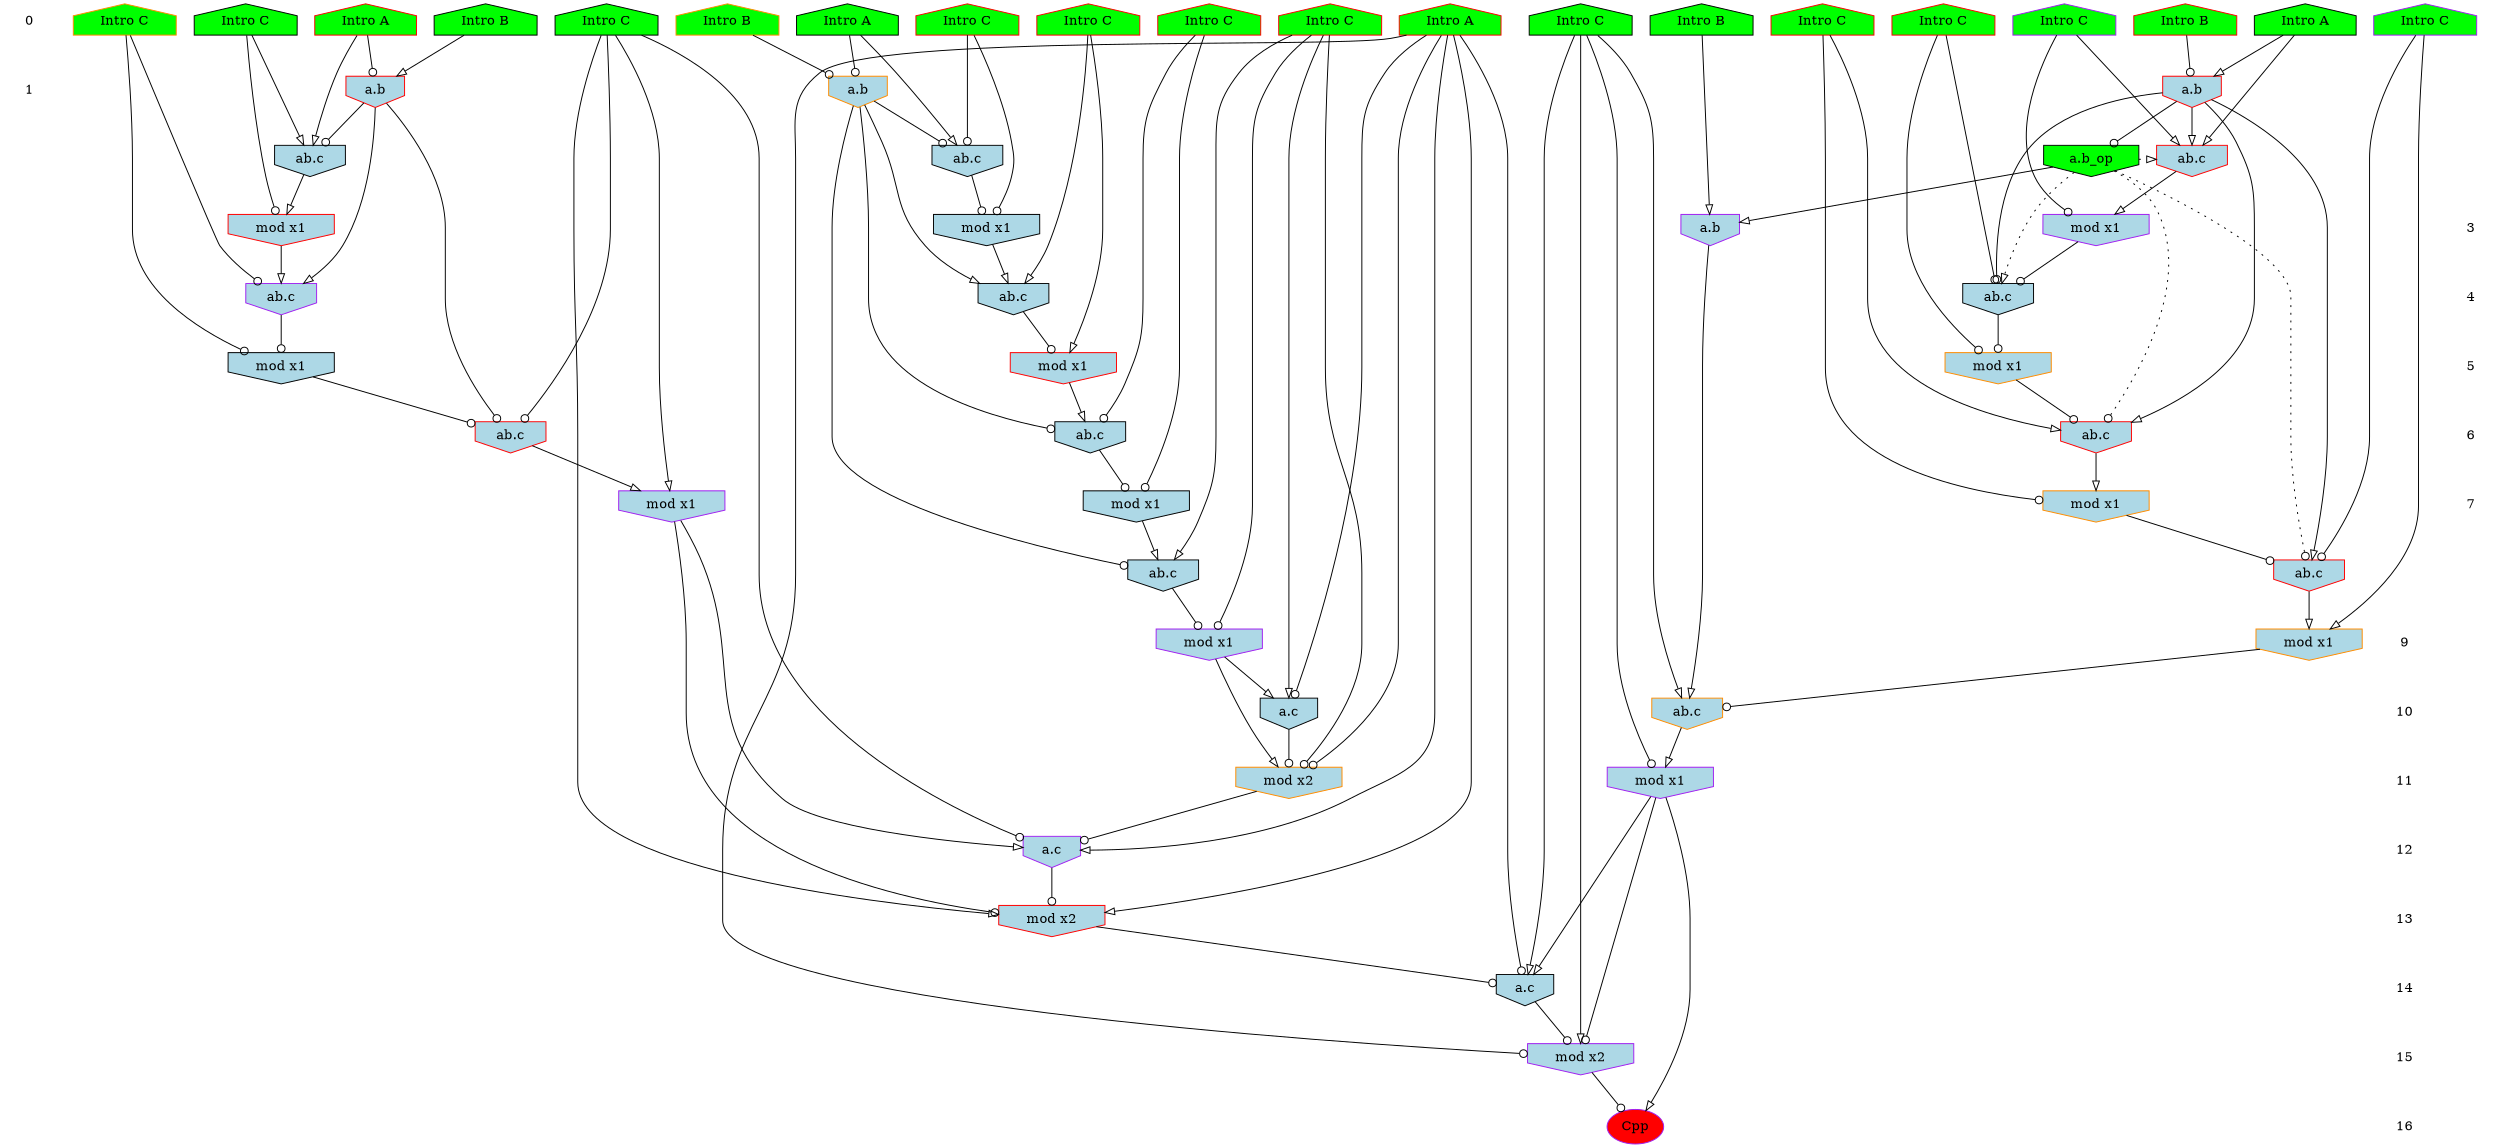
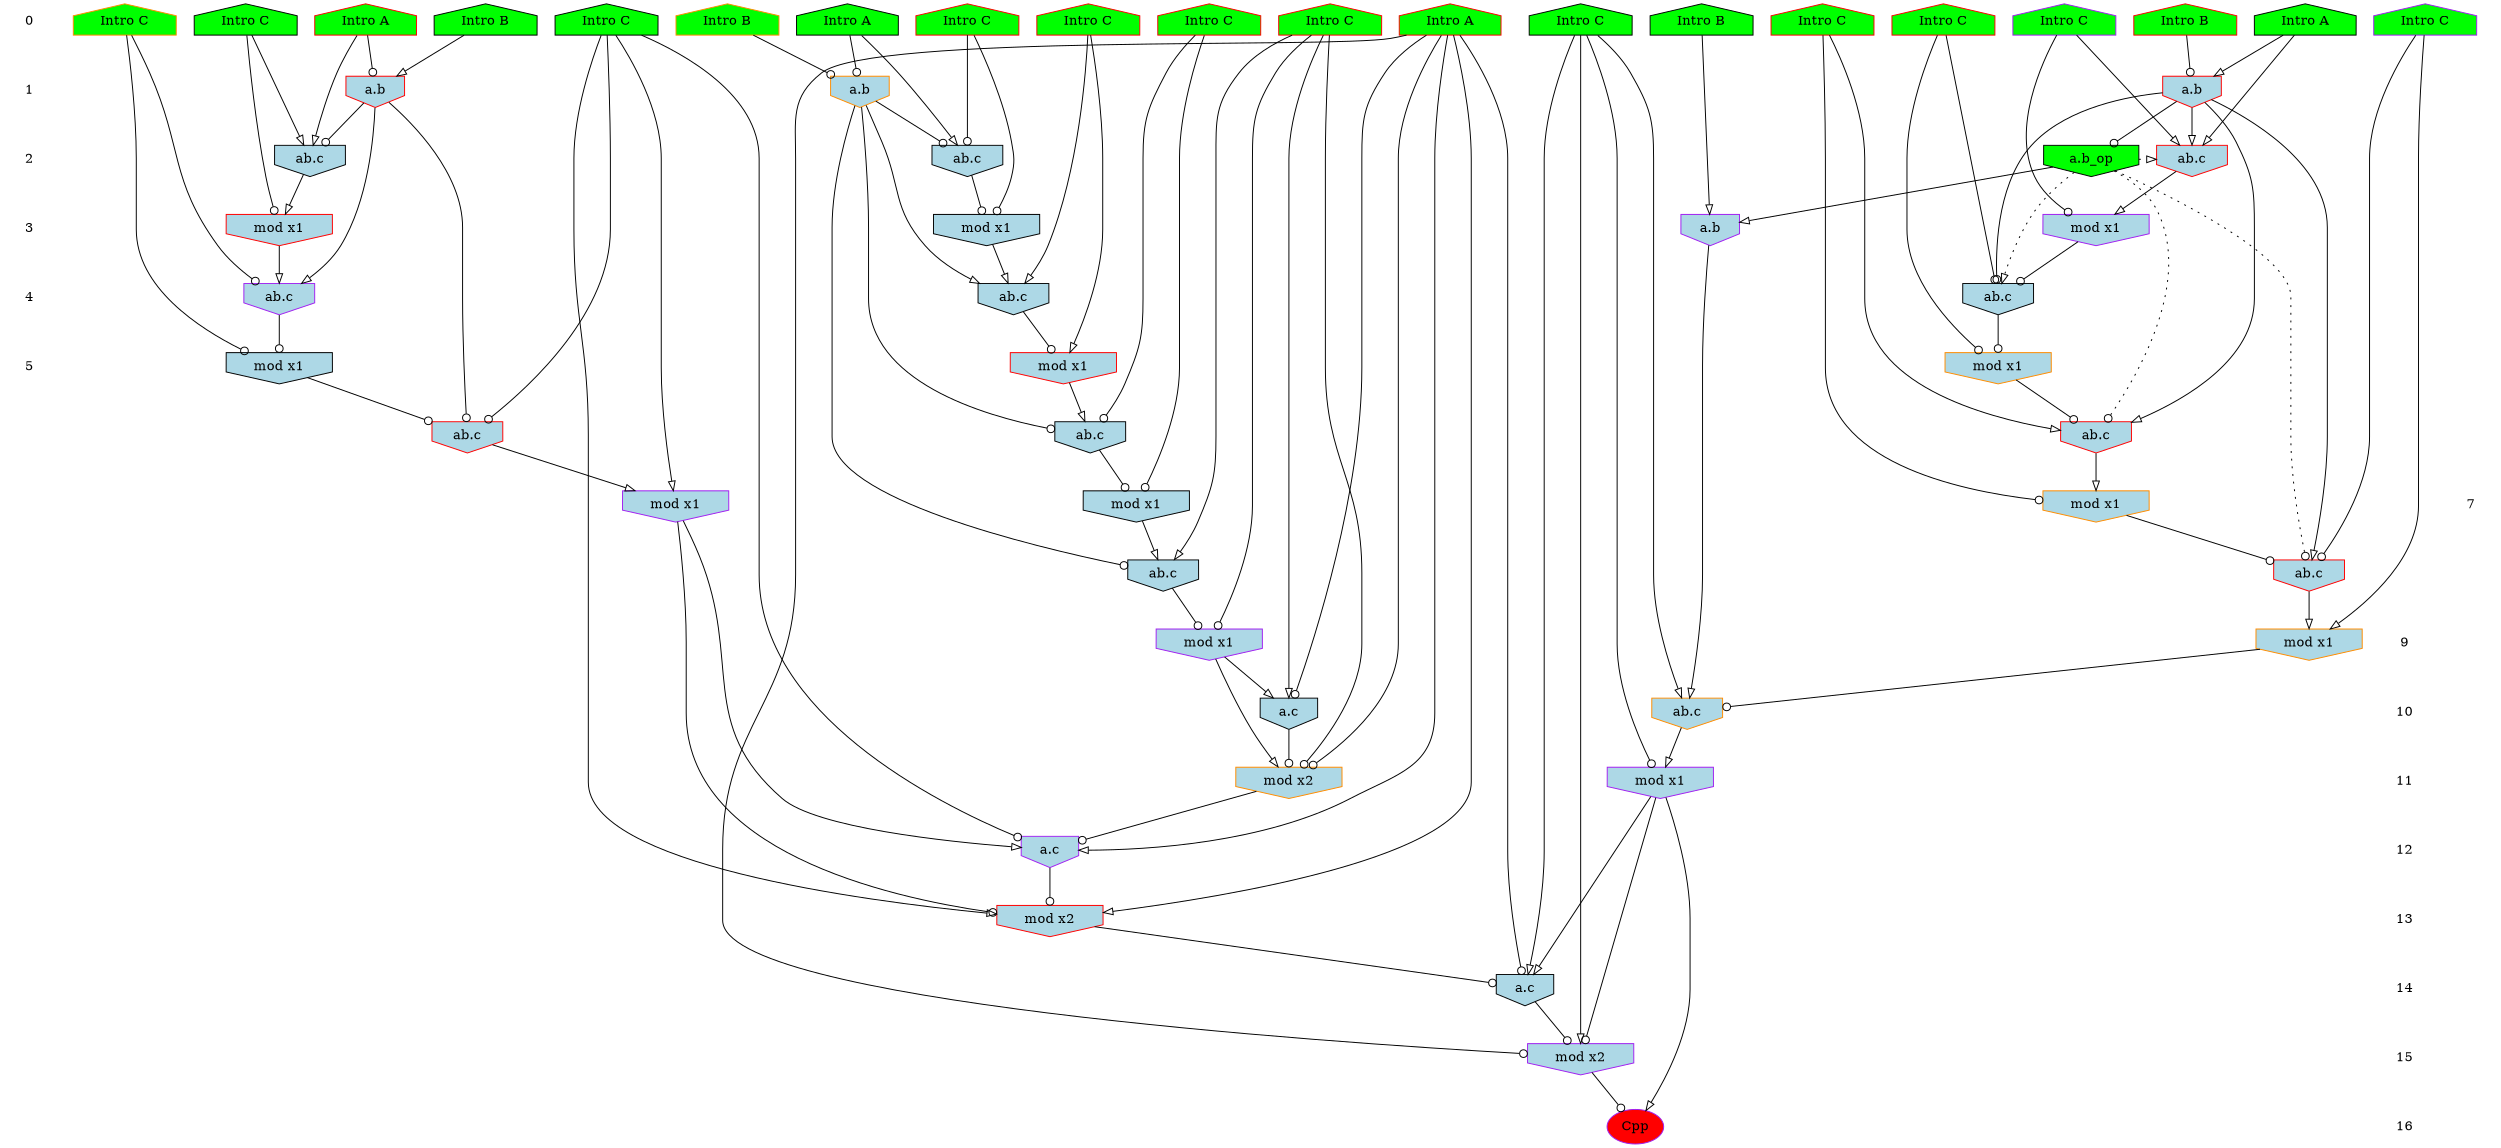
none -> (30, 159)
(2471, 436) -> none
